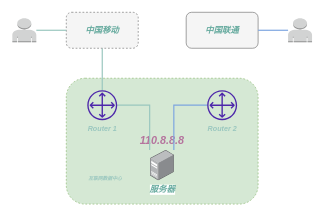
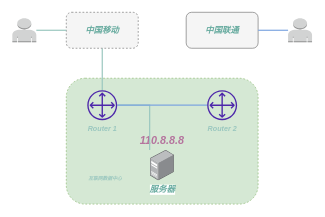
(174, 127) -> (164, 105)
